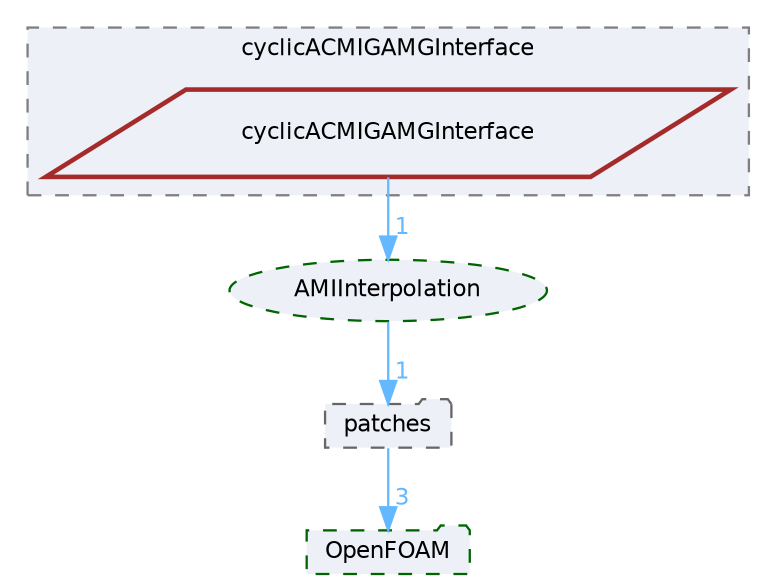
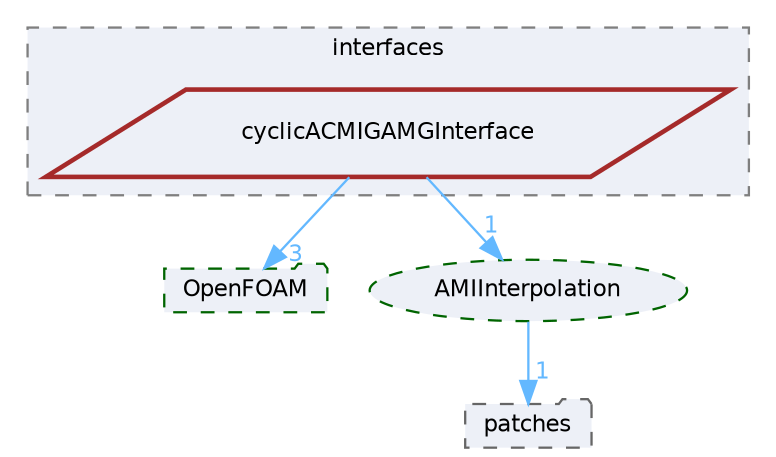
(388, 49) -> (388, 49)
(388, 478) -> (315, 214)
